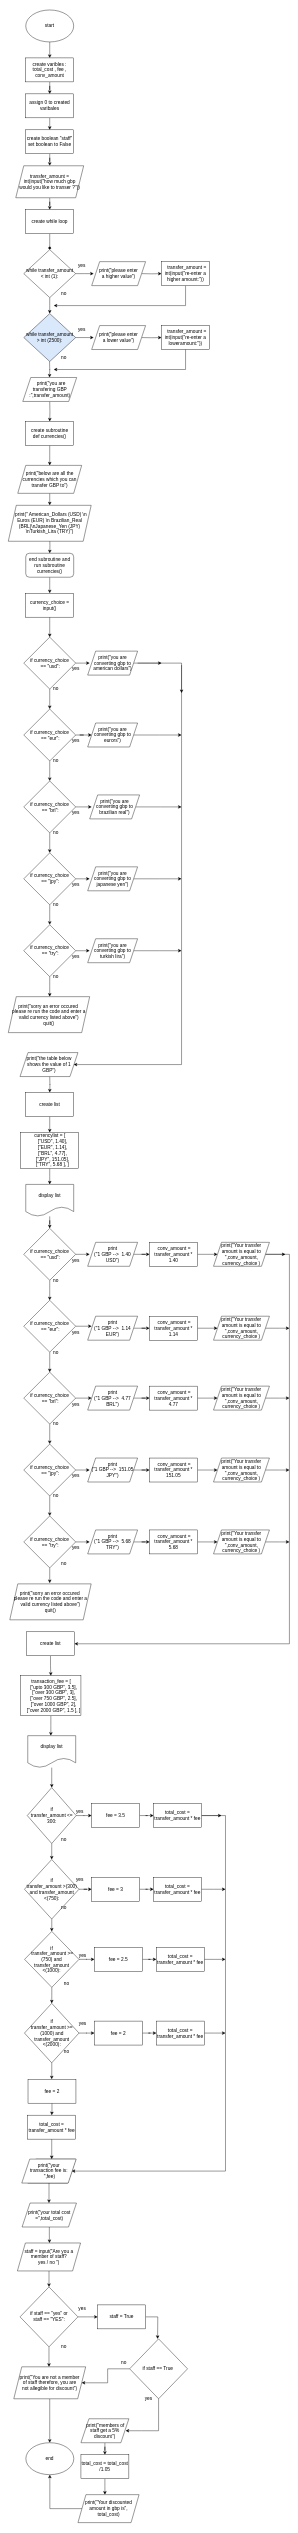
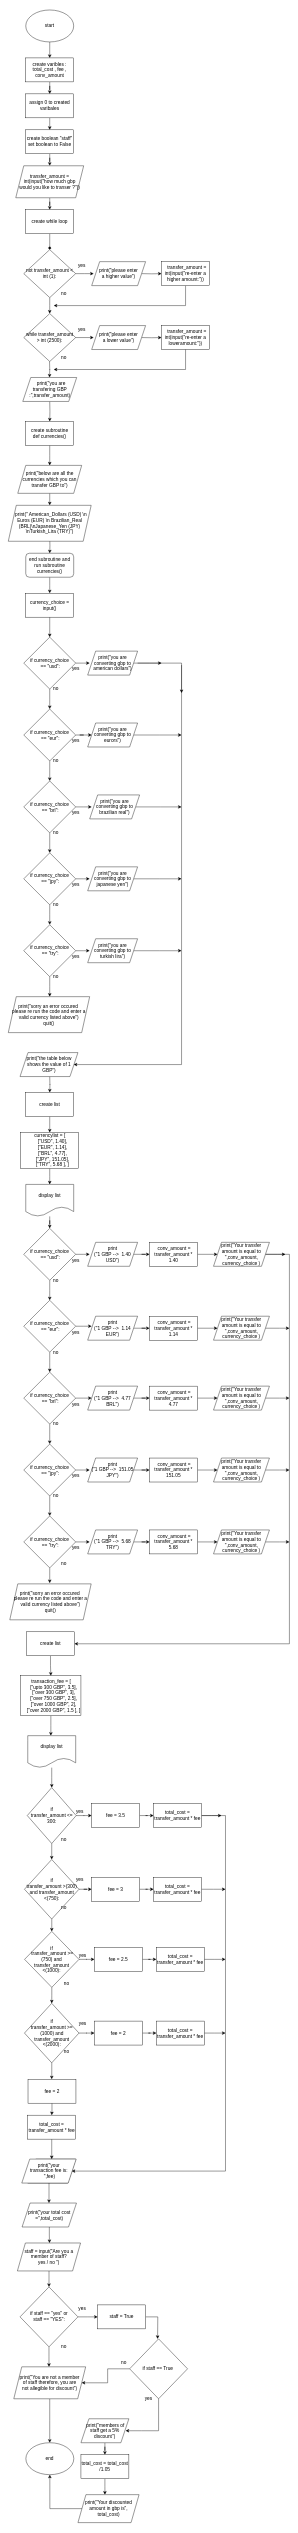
(50, 272) -> (50, 272)
(50, 336) -> (50, 336)
